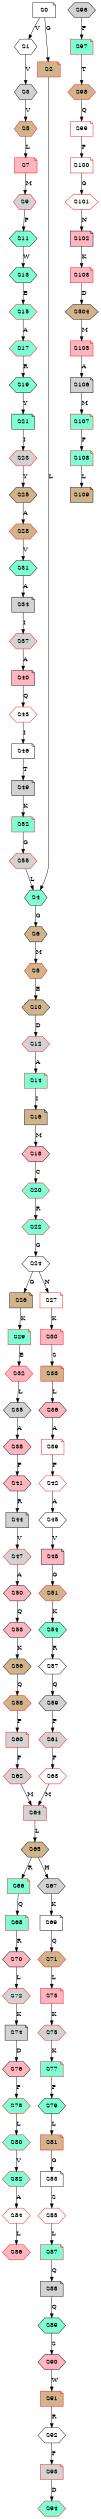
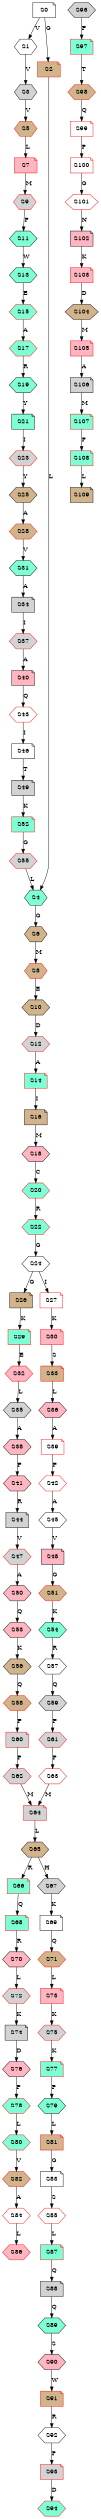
(82, 312) -> (82, 312)
(47, 1282) -> (46, 1282)
(16, 2179) -> (16, 2179)
